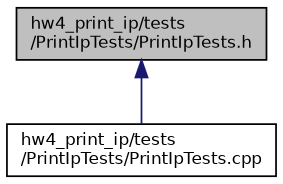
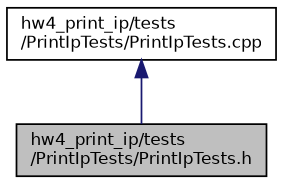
(141, 101) -> (141, 101)
